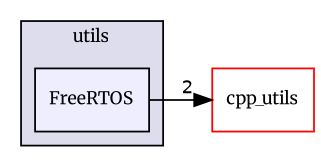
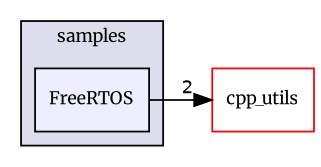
(92, 38) -> (92, 38)
